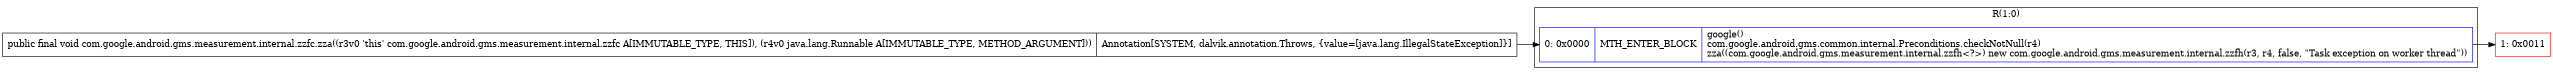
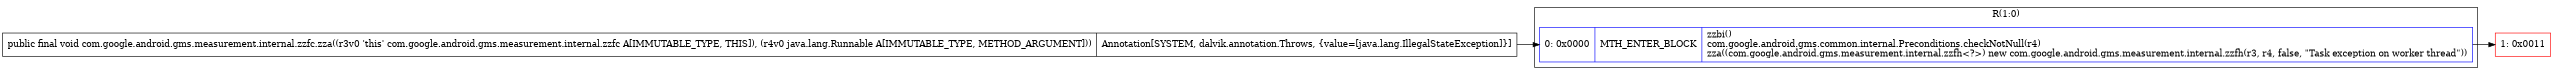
(1725, 35) -> (1720, 35)
